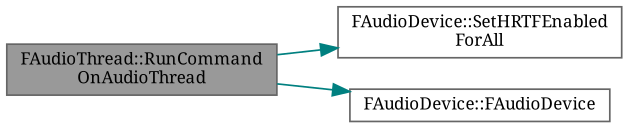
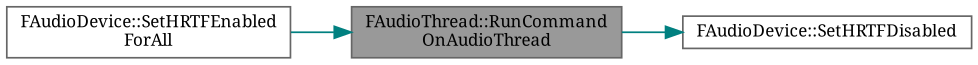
(299, 52) -> (312, 32)
(480, 105) -> (827, 32)
